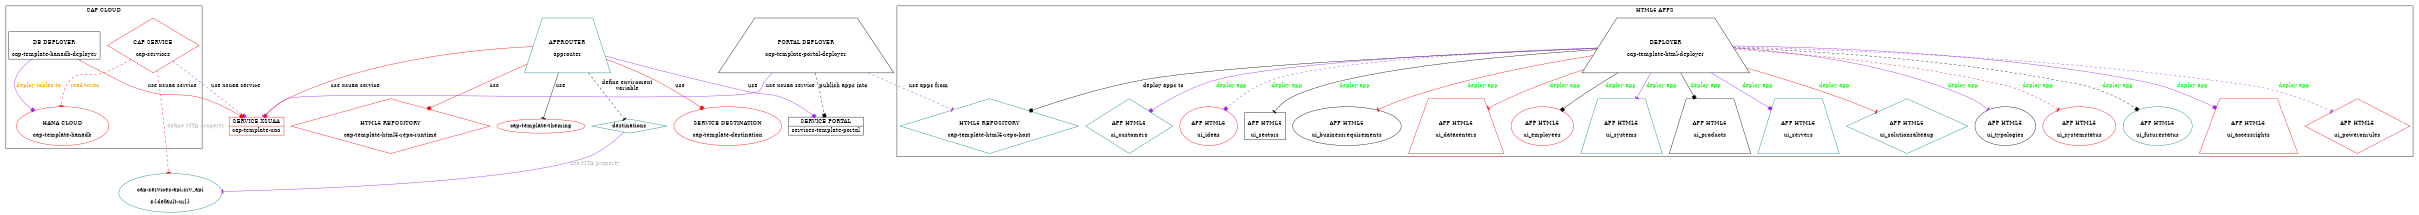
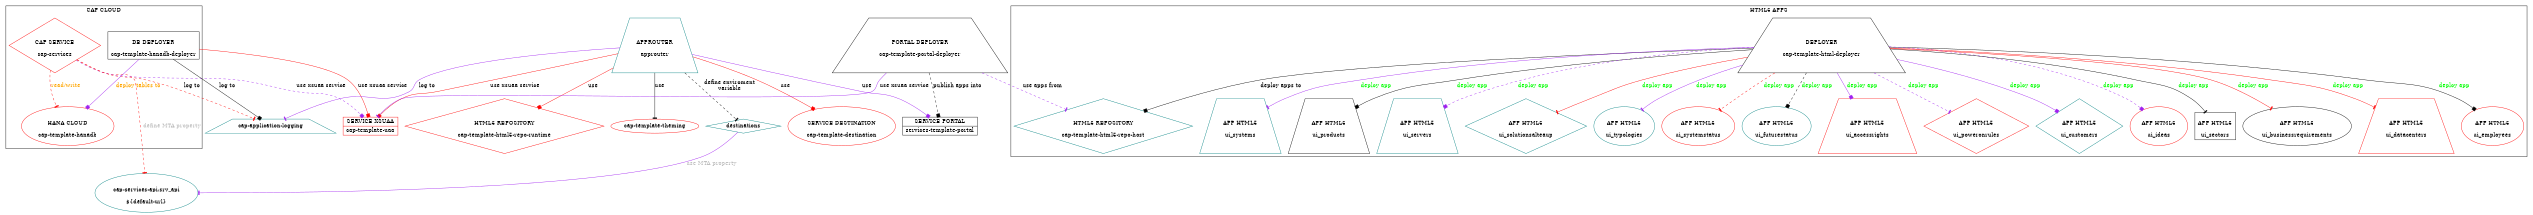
(1740, 90) -> (1583, 67)
none -> (271, 126)
(2005, 126) -> (1624, 126)
